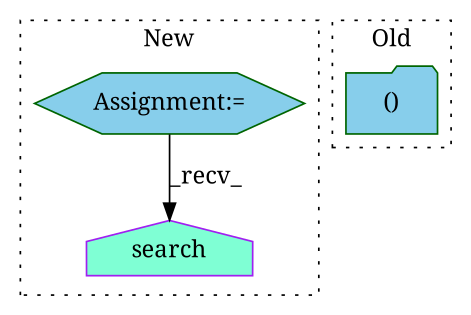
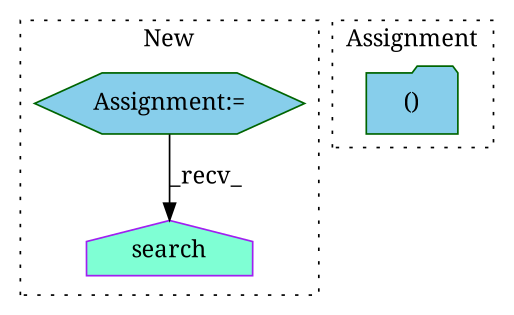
(392, 40) -> (413, 40)
